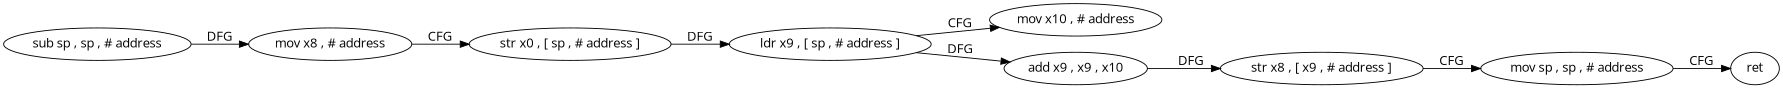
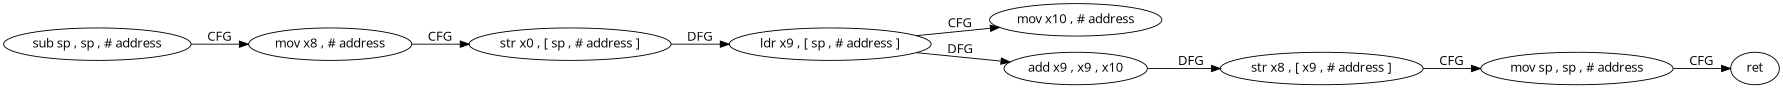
(220, 37) -> (220, 37)
